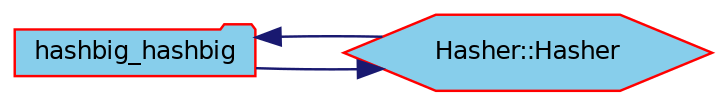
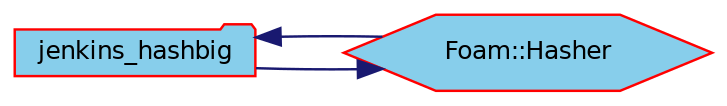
(135, 53) -> (135, 53)
(528, 53) -> (528, 53)
